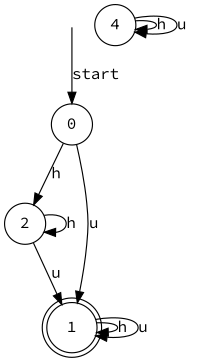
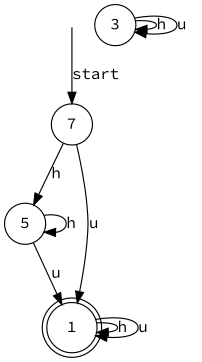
(115, 25) -> (115, 25)
(72, 124) -> (72, 124)
(25, 224) -> (25, 224)
